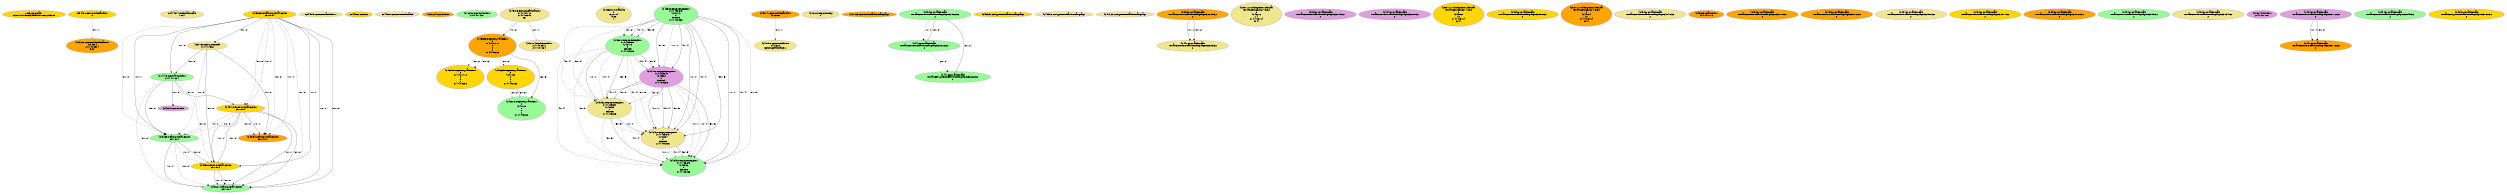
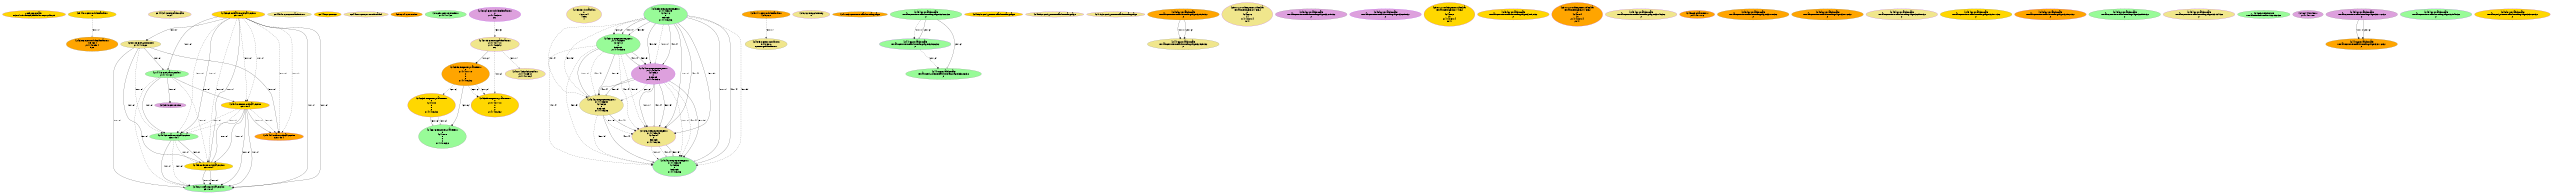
none -> (495, 14)
none -> (2264, 14)
none -> (495, 72)
none -> (114, 141)
